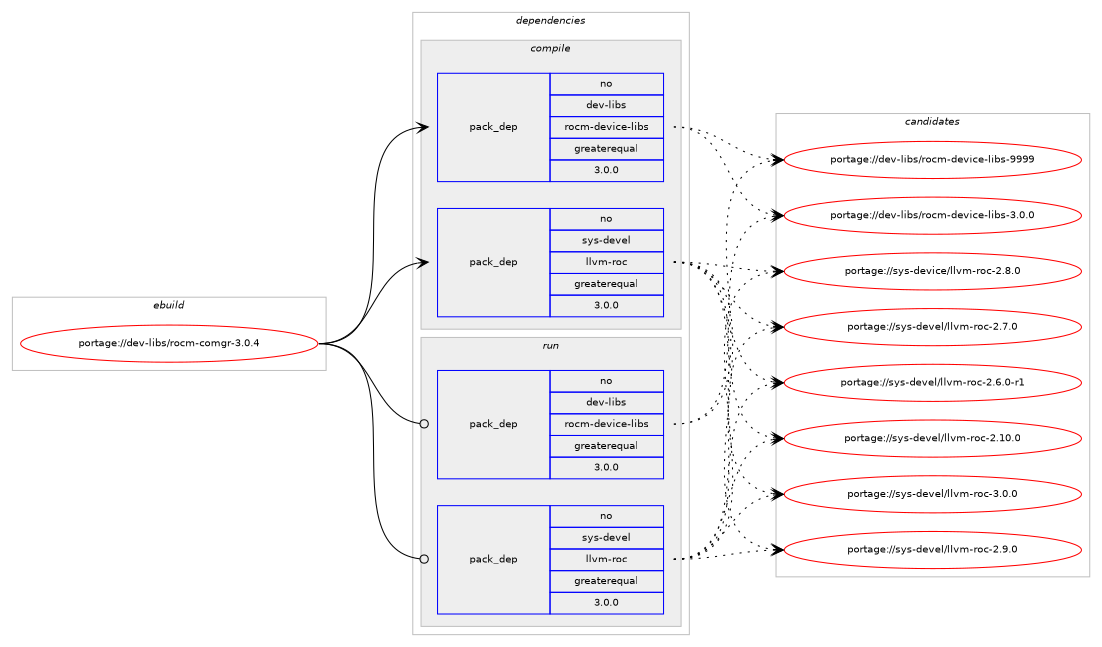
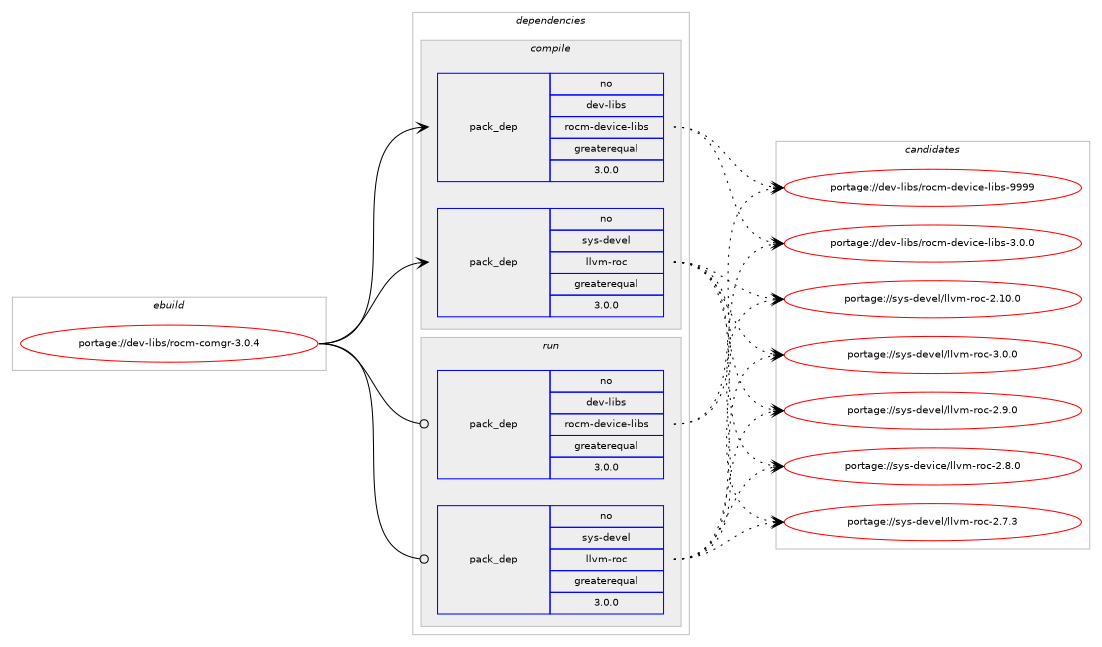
(933, 327) -> (933, 522)
(933, 383) -> none
